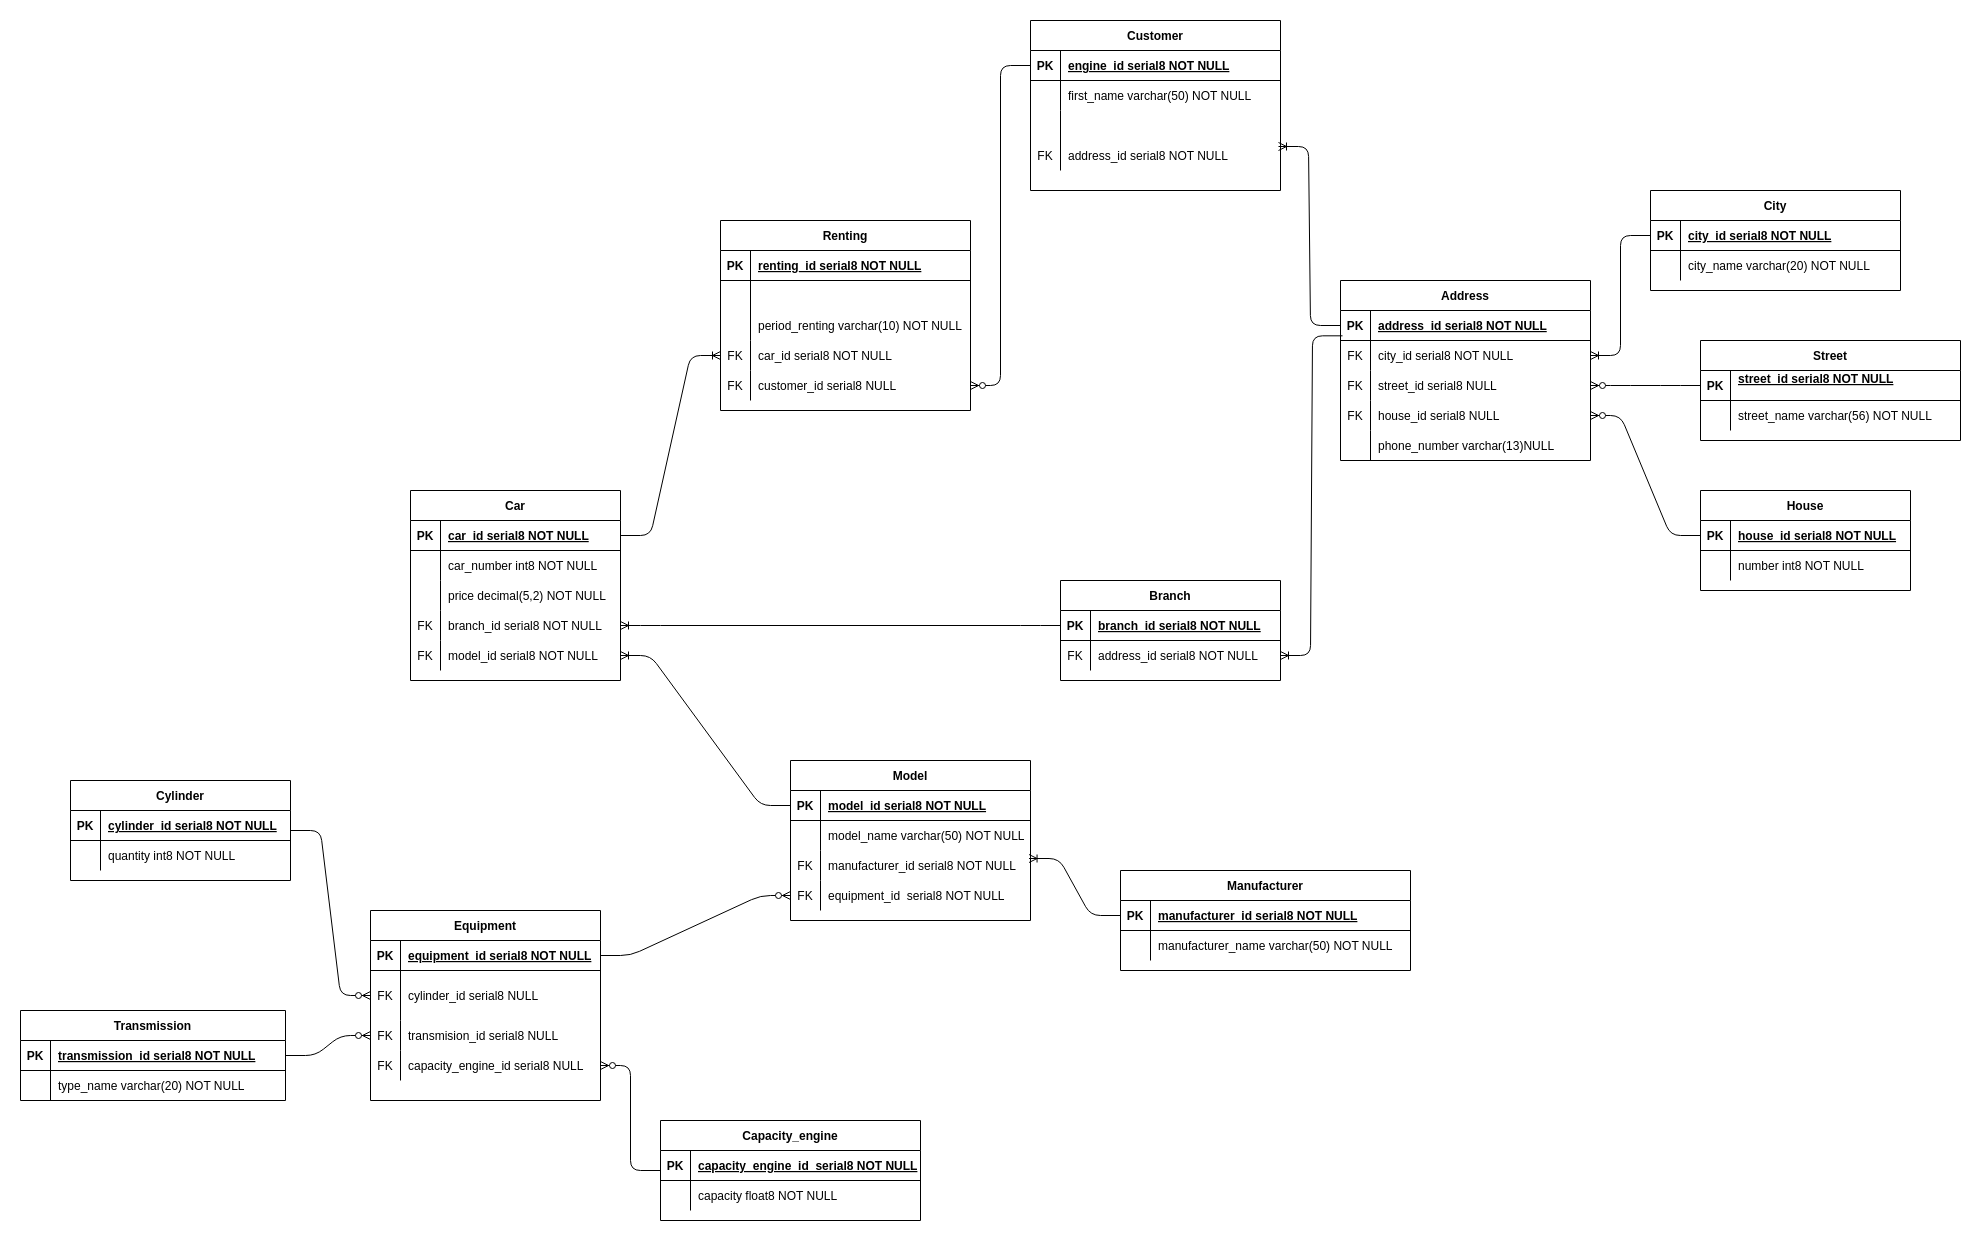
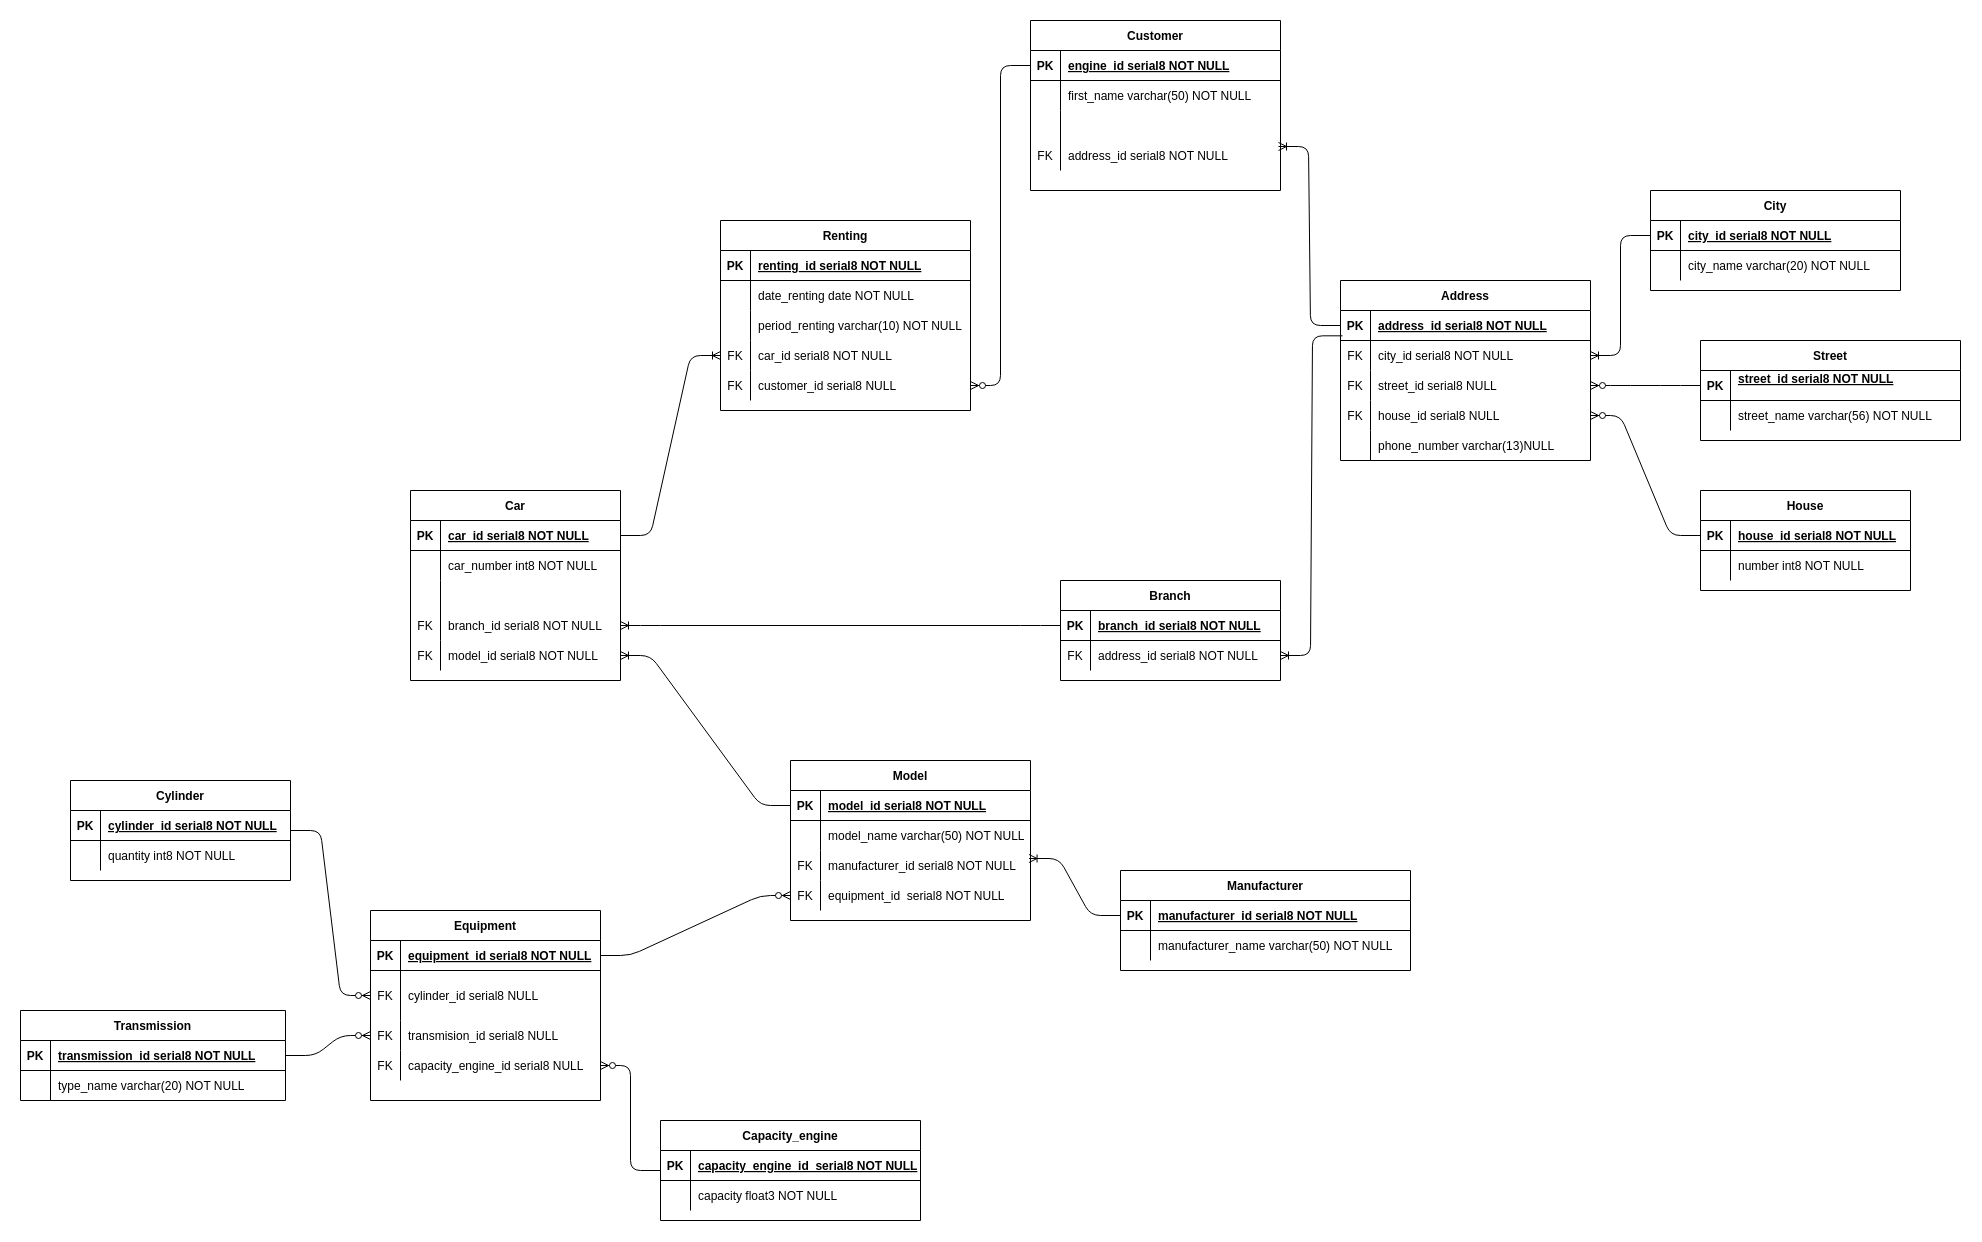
none -> (861, 296)
(531, 596) -> none
(771, 1196) -> (771, 1196)
